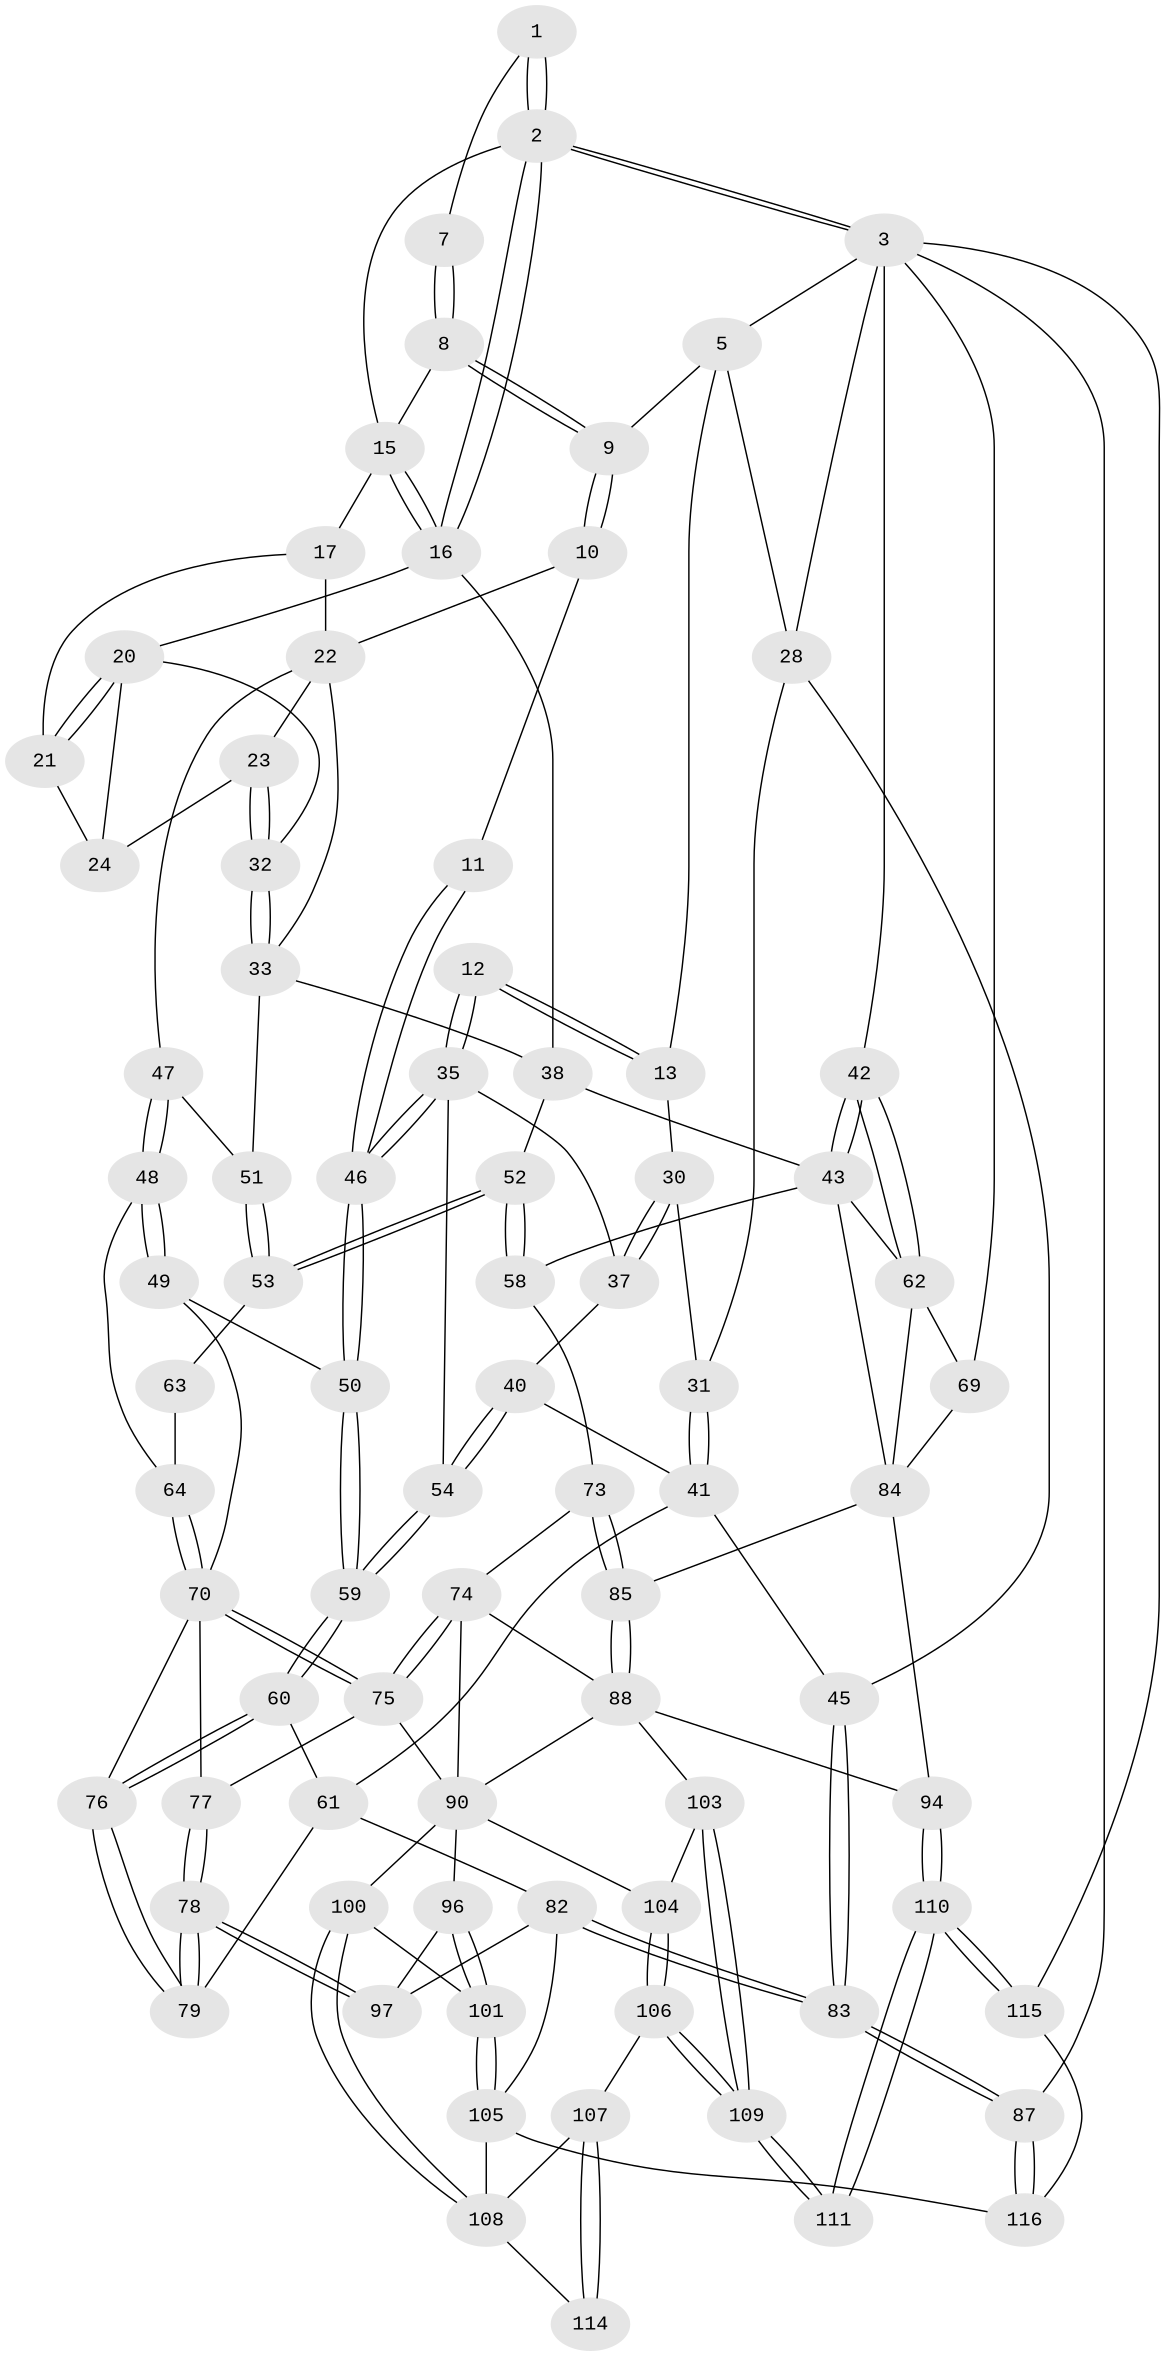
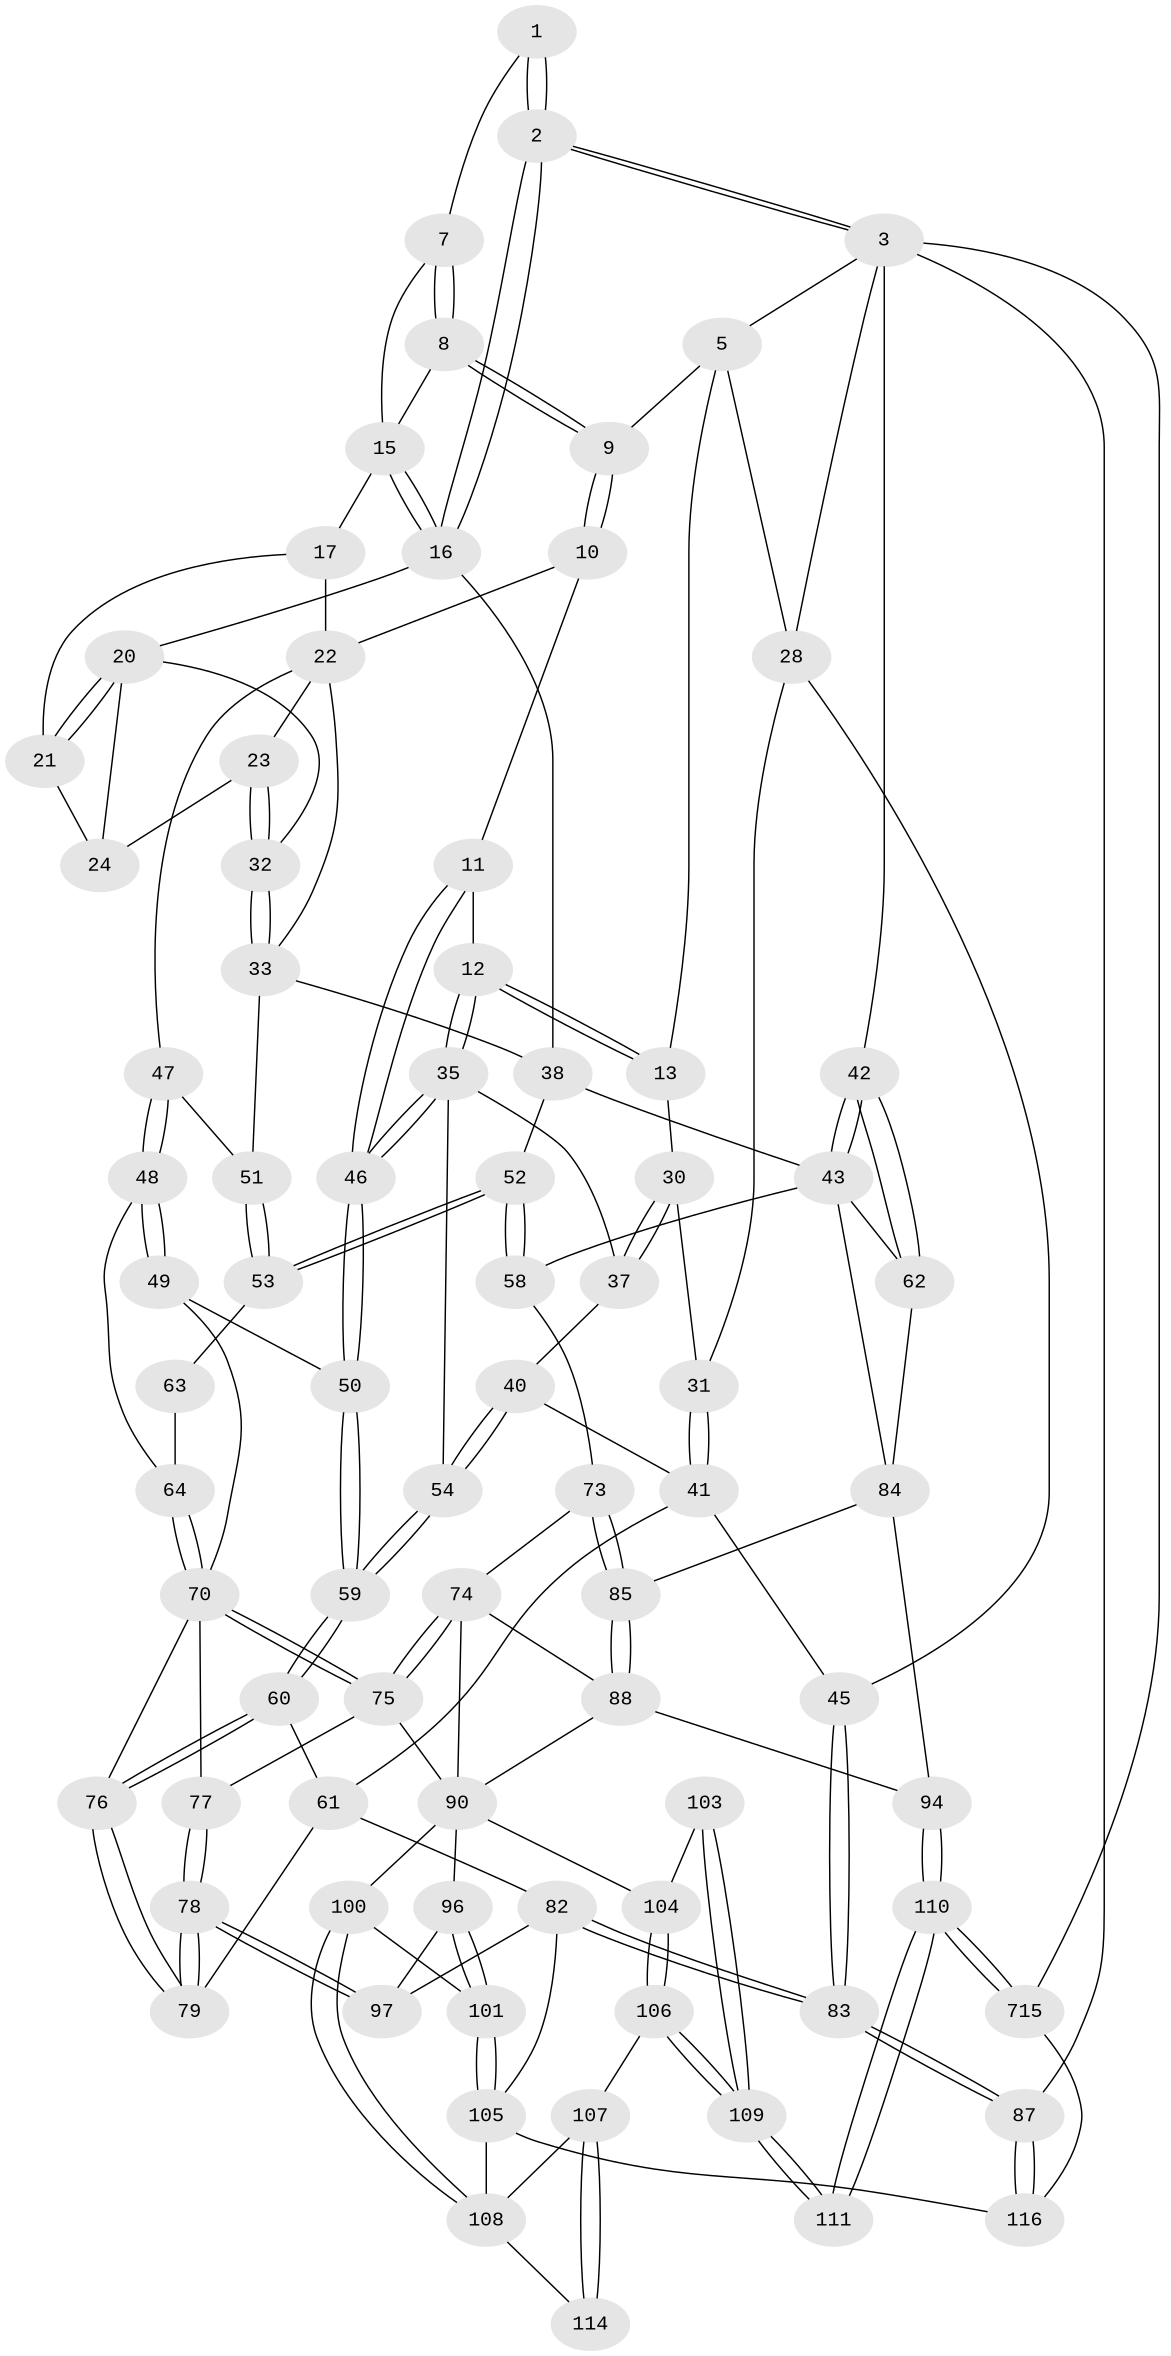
(374, 252) -> (387, 338)
none -> (473, 918)
(970, 1386) -> none
(663, 1751) -> none
(1025, 2012) -> (1025, 2012)
